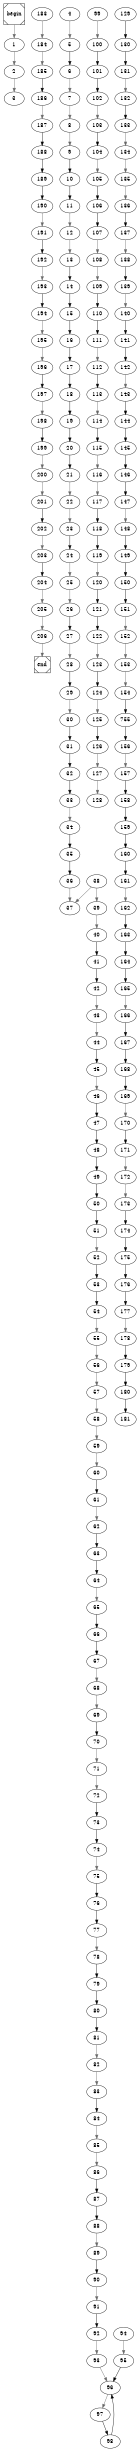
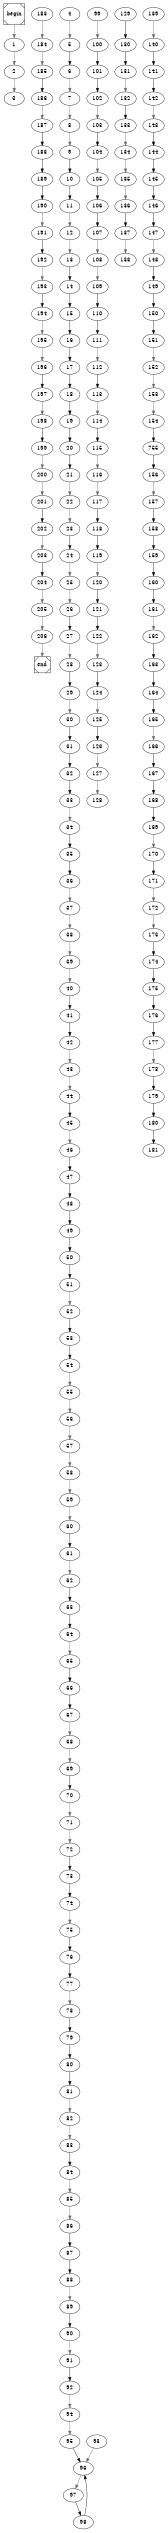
(126, 272) -> none
(85, 893) -> (70, 920)
(97, 2346) -> (70, 2399)
